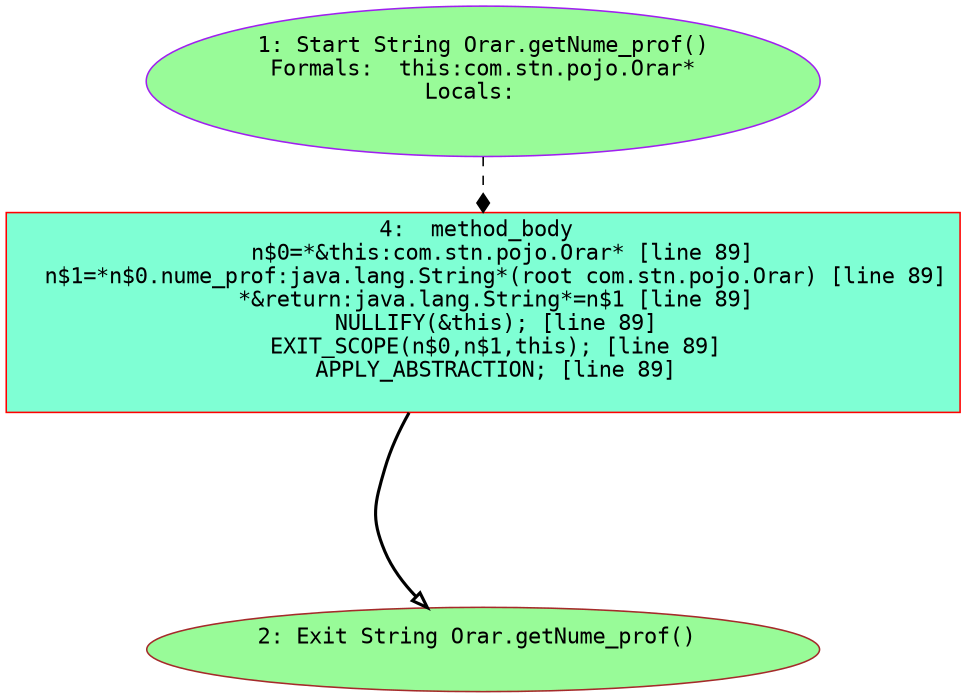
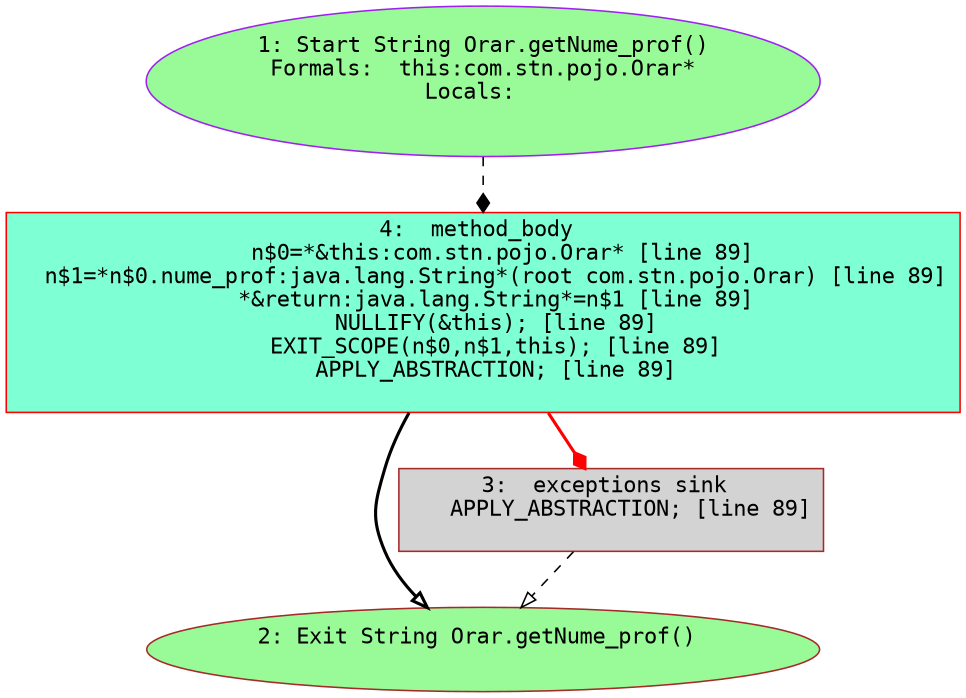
none -> (611, 510)
